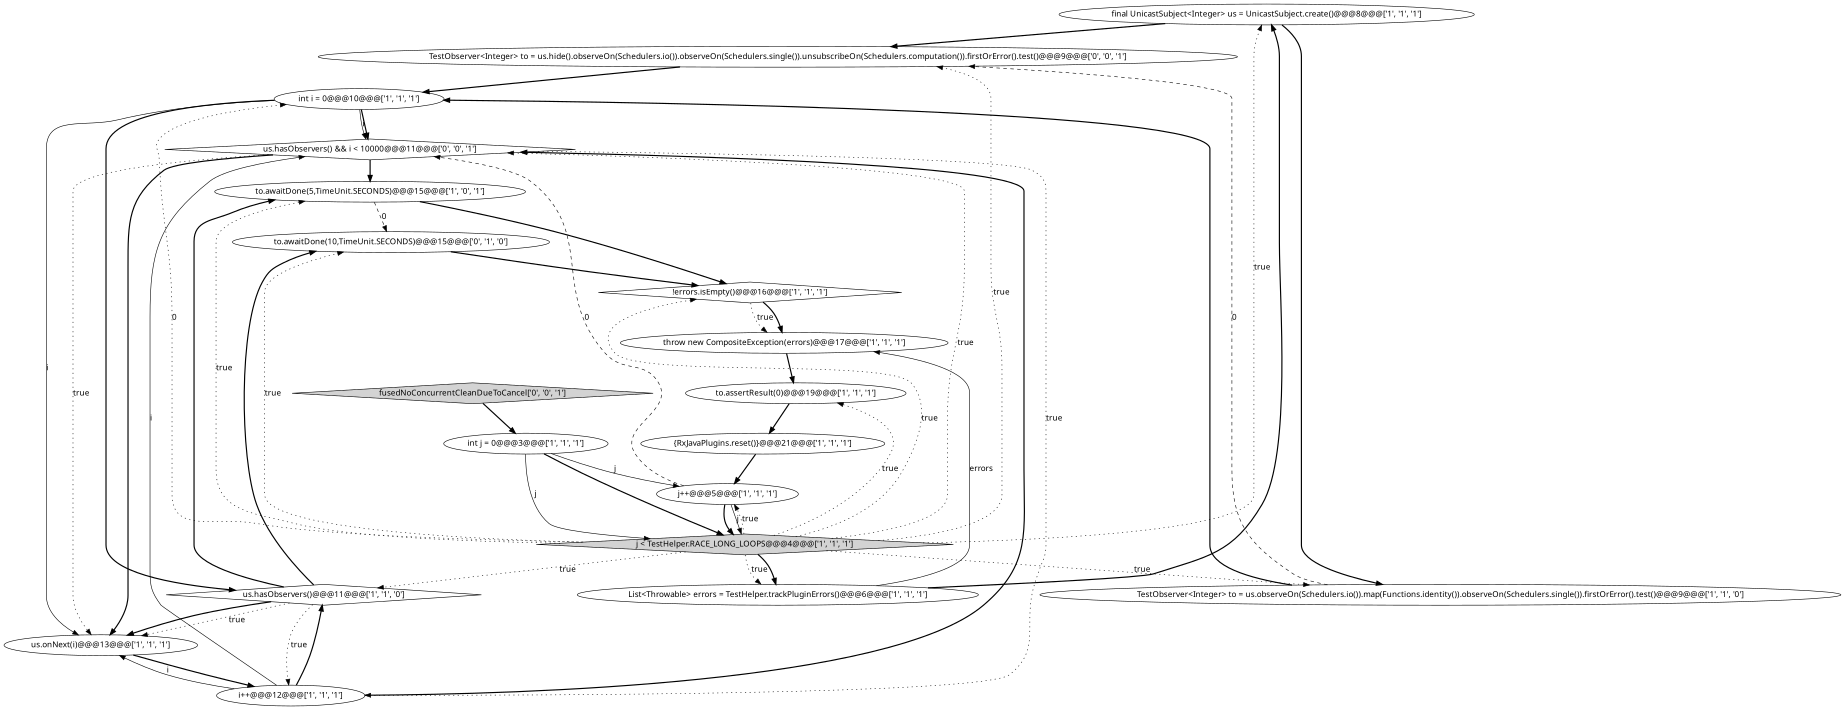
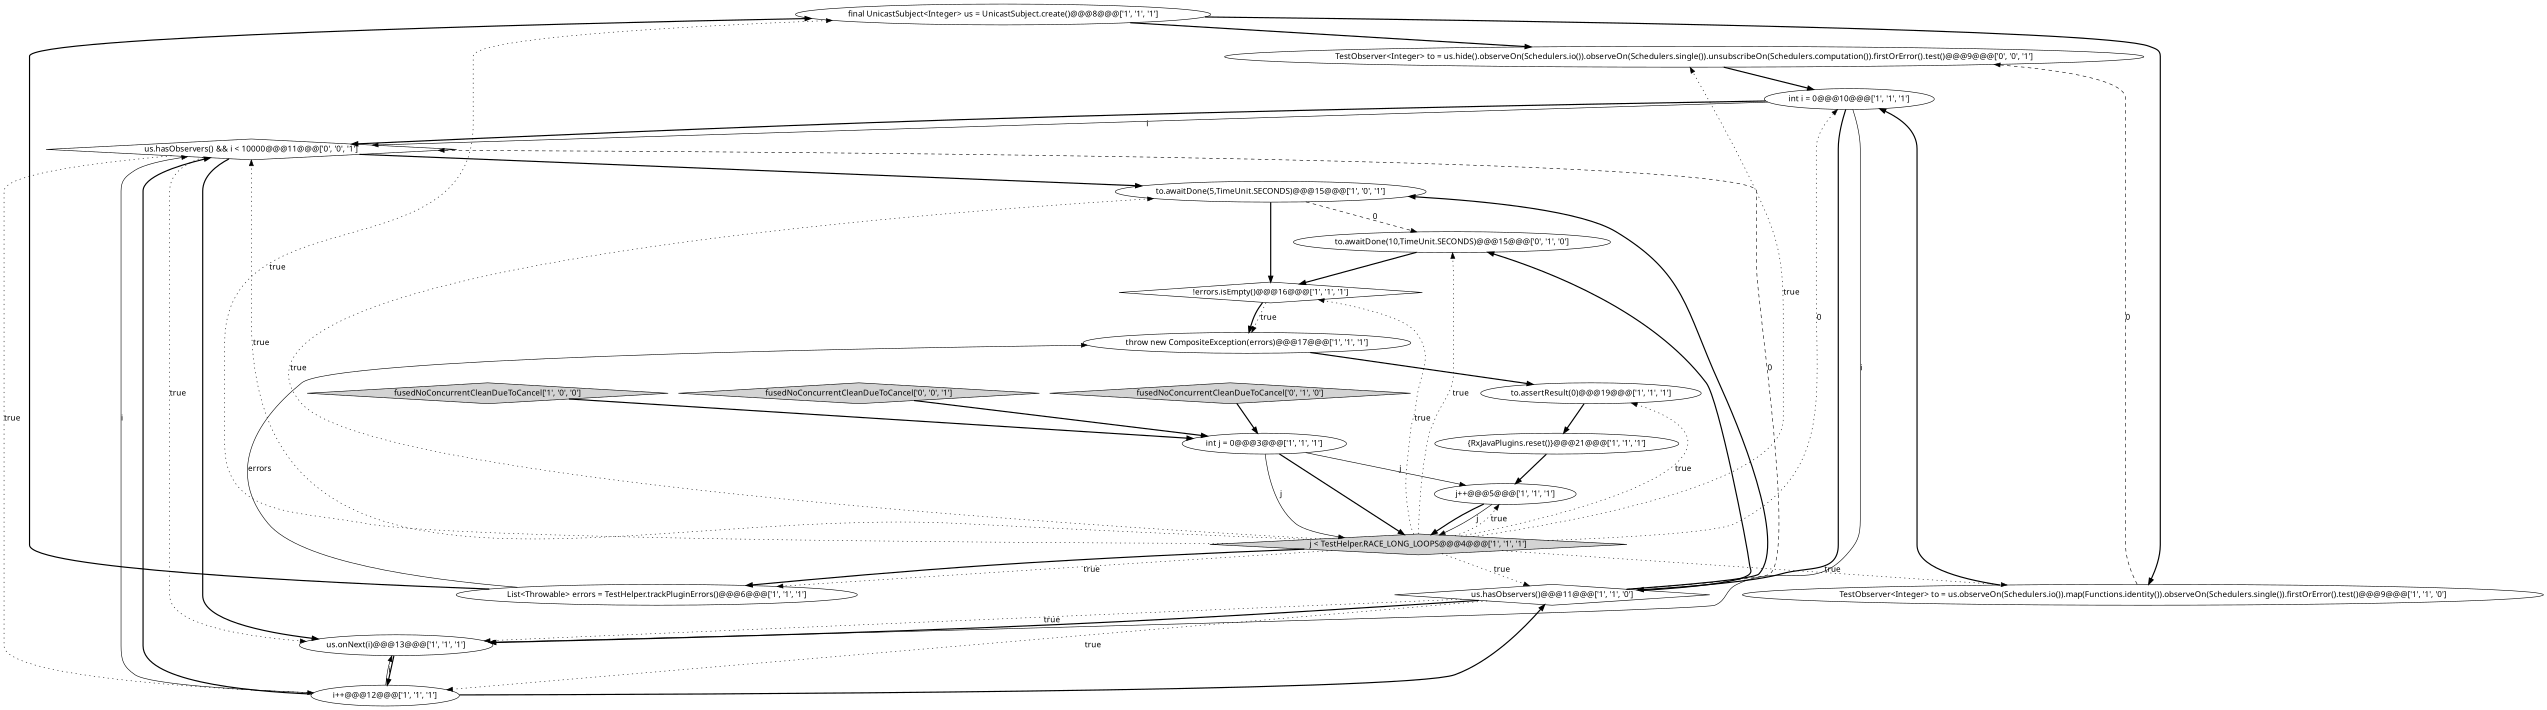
(584, 318) -> (1366, 162)
none -> (488, 393)
none -> (1230, 393)
